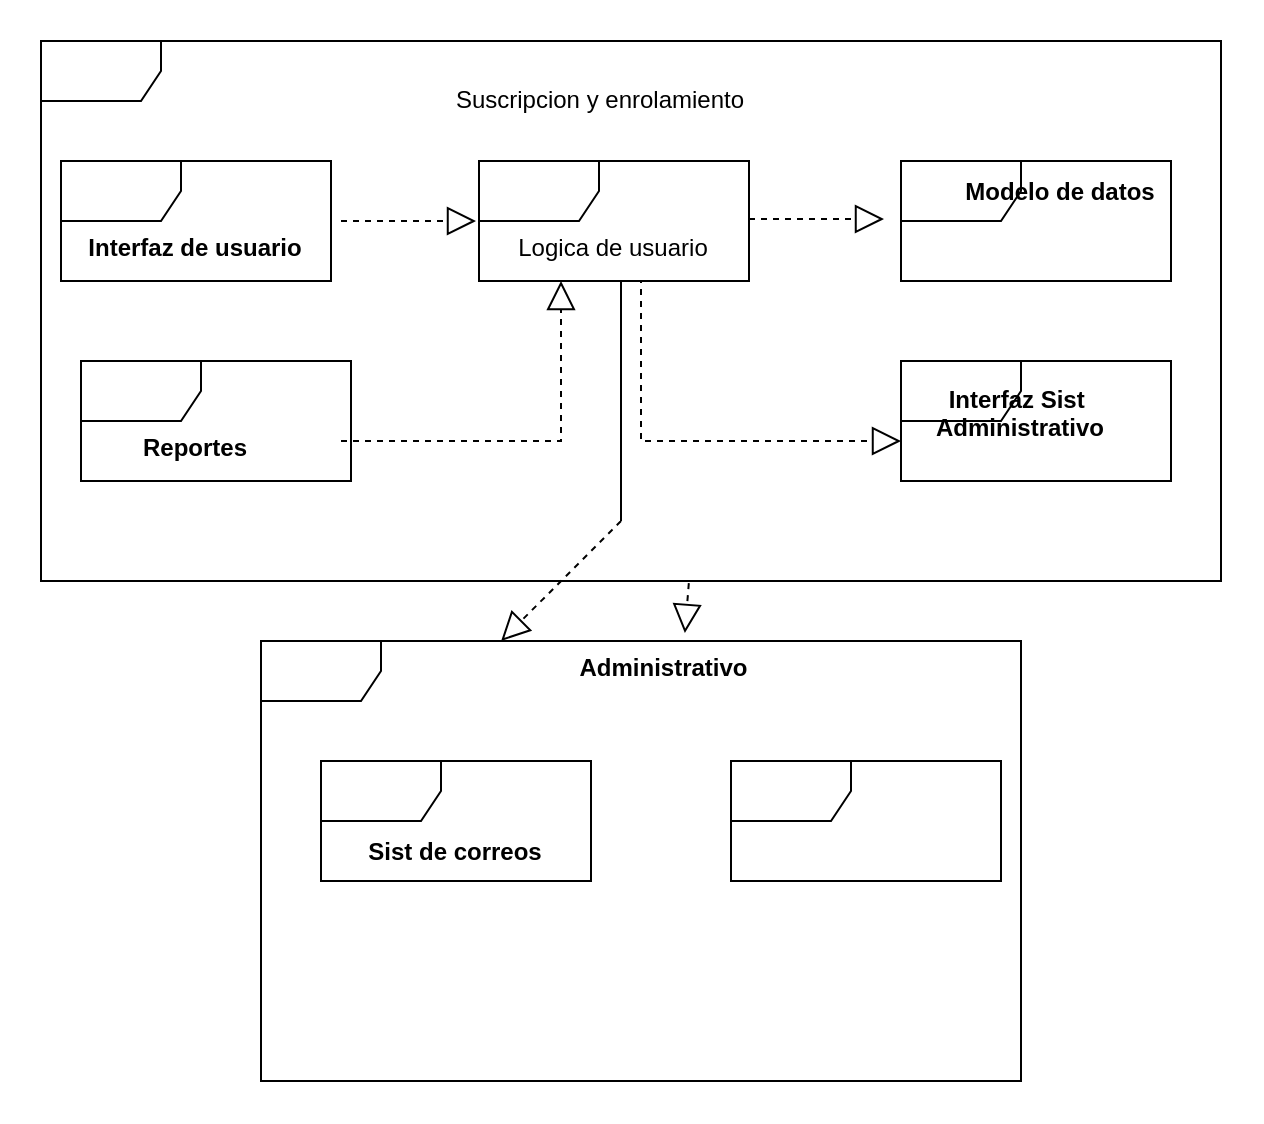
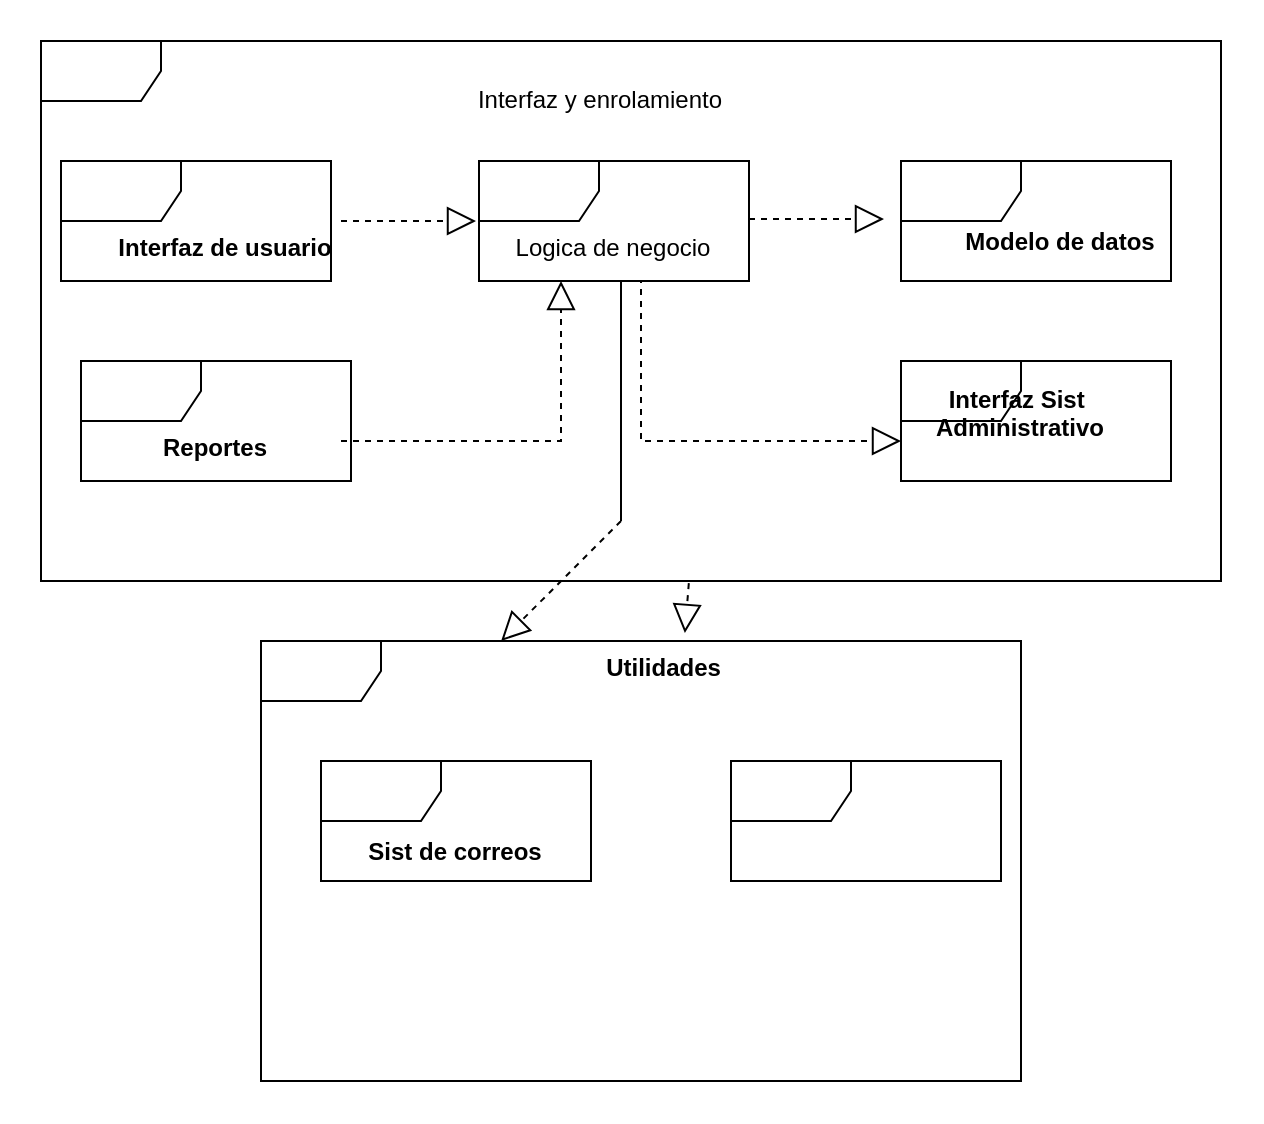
(601, 101) -> (601, 101)
(1061, 205) -> (1061, 255)
(196, 247) -> (226, 247)
(613, 248) -> (613, 248)
(196, 447) -> (216, 447)
(664, 668) -> (664, 668)
